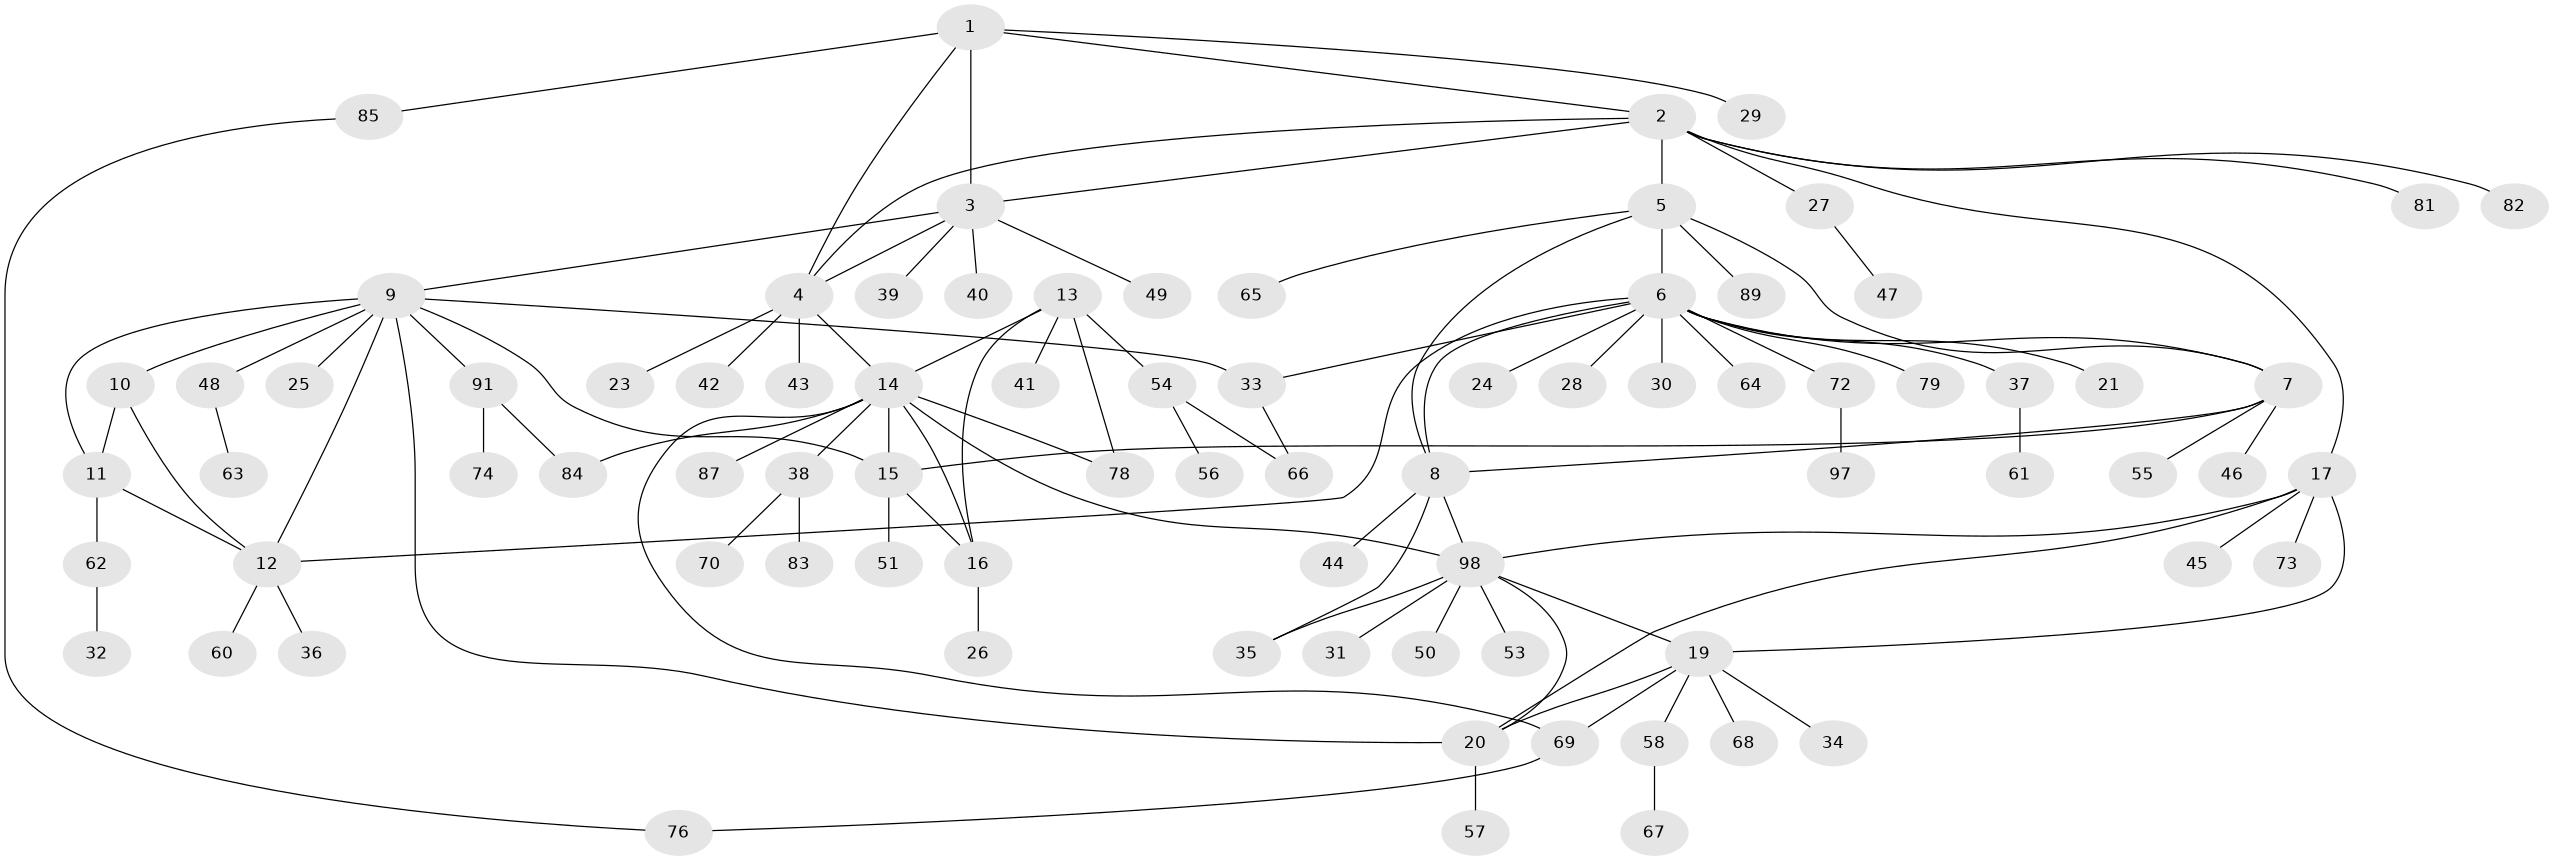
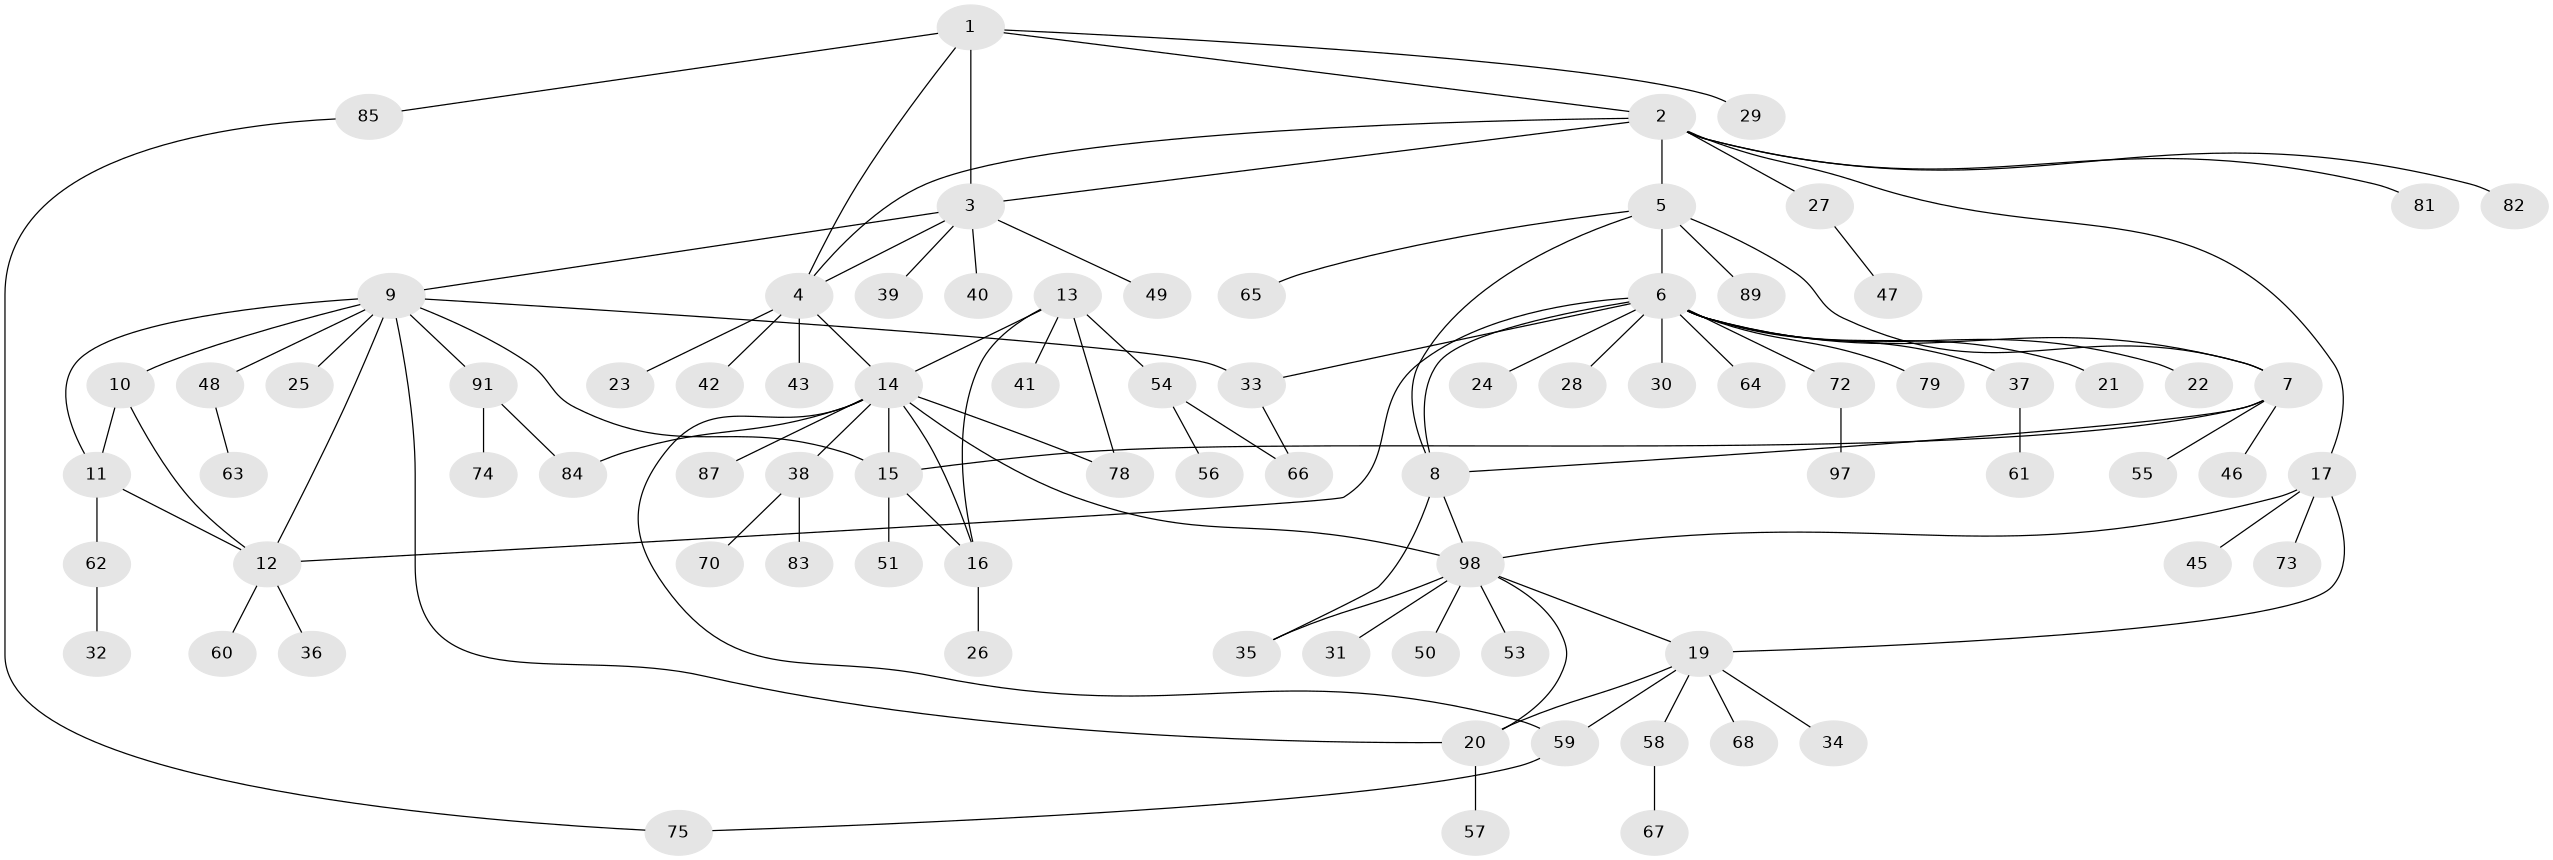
none -> (2199, 385)
(1334, 564) -> none
(1884, 569) -> none
(1565, 743) -> (1565, 743)
(679, 833) -> (679, 833)
